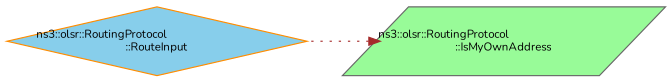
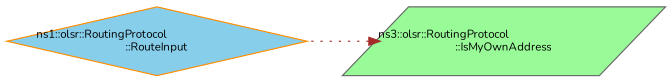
(157, 41) -> (157, 41)
